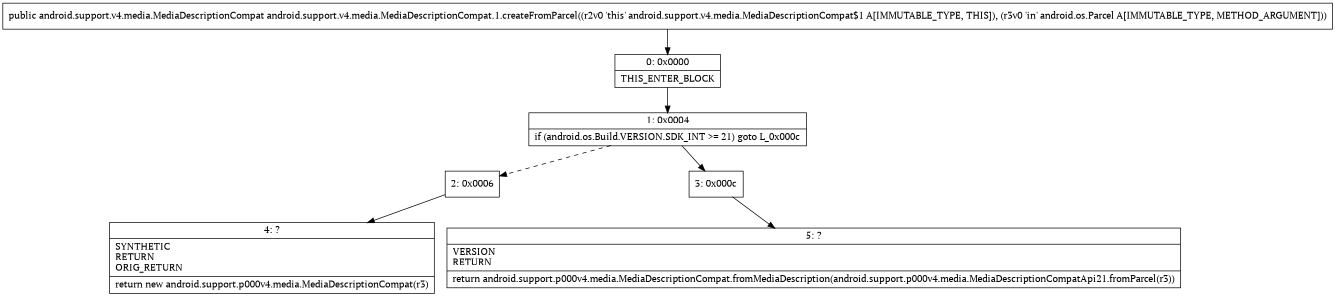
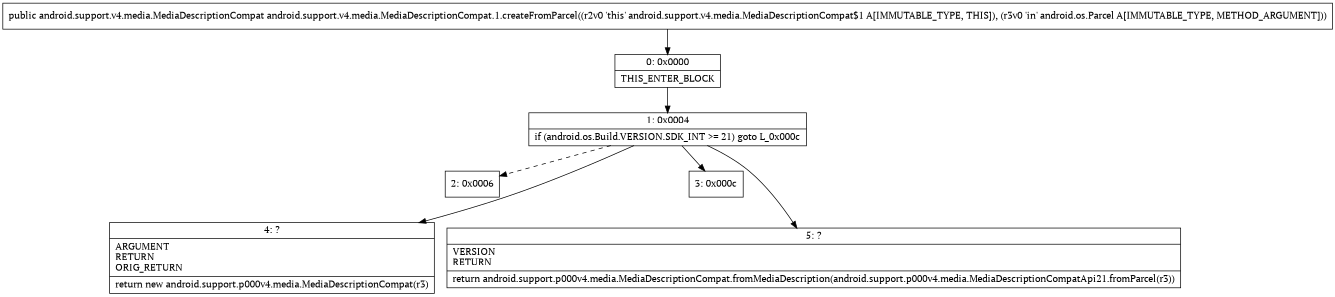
(410, 208) -> (532, 188)
(751, 210) -> (756, 177)
(143, 247) -> (143, 247)
